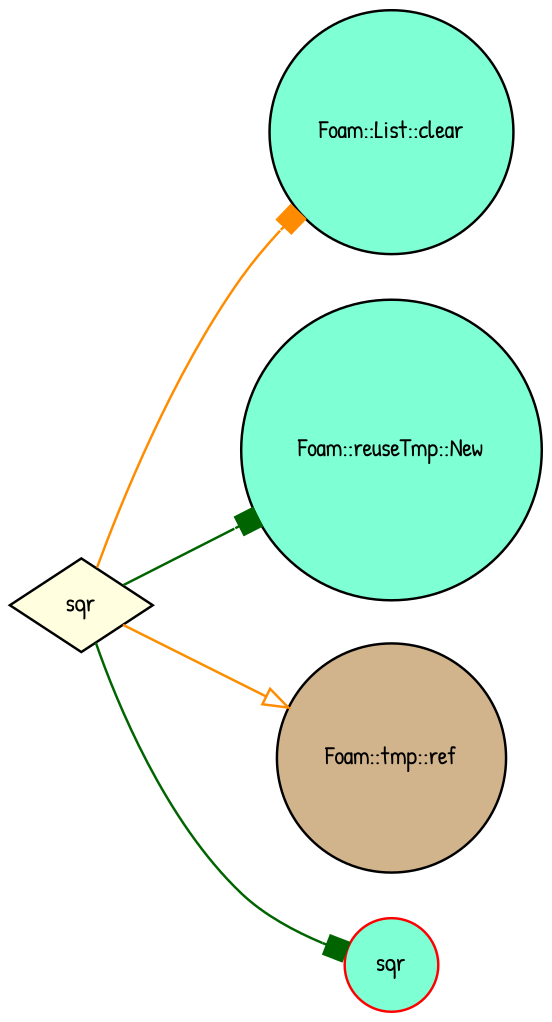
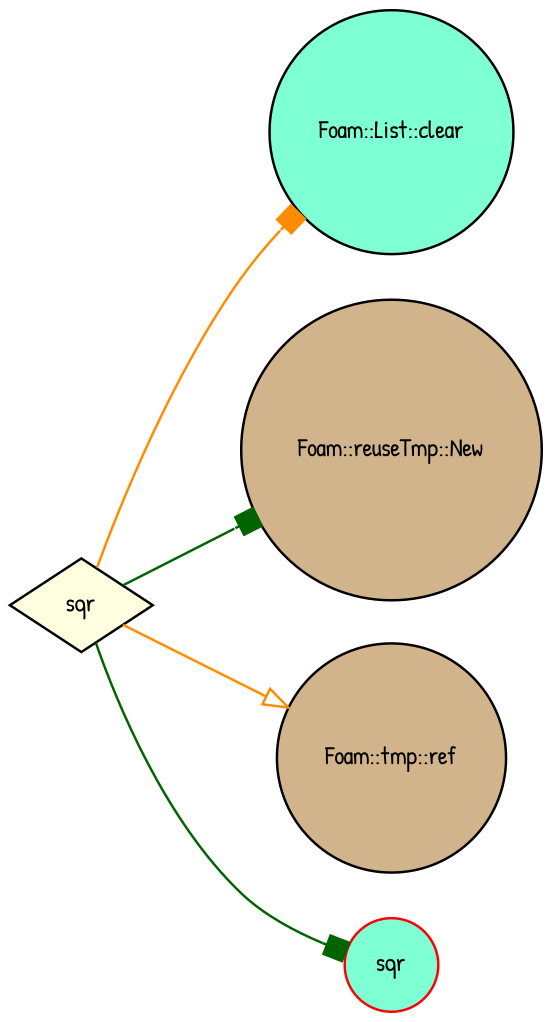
(391, 450) -> (391, 450)
